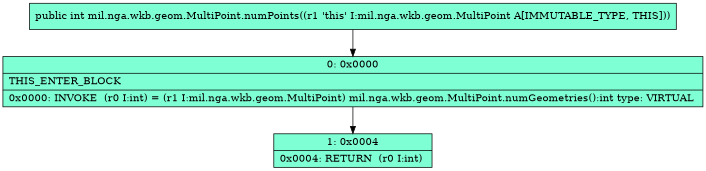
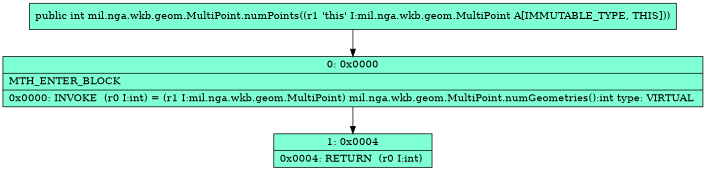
(65, 81) -> (65, 81)
